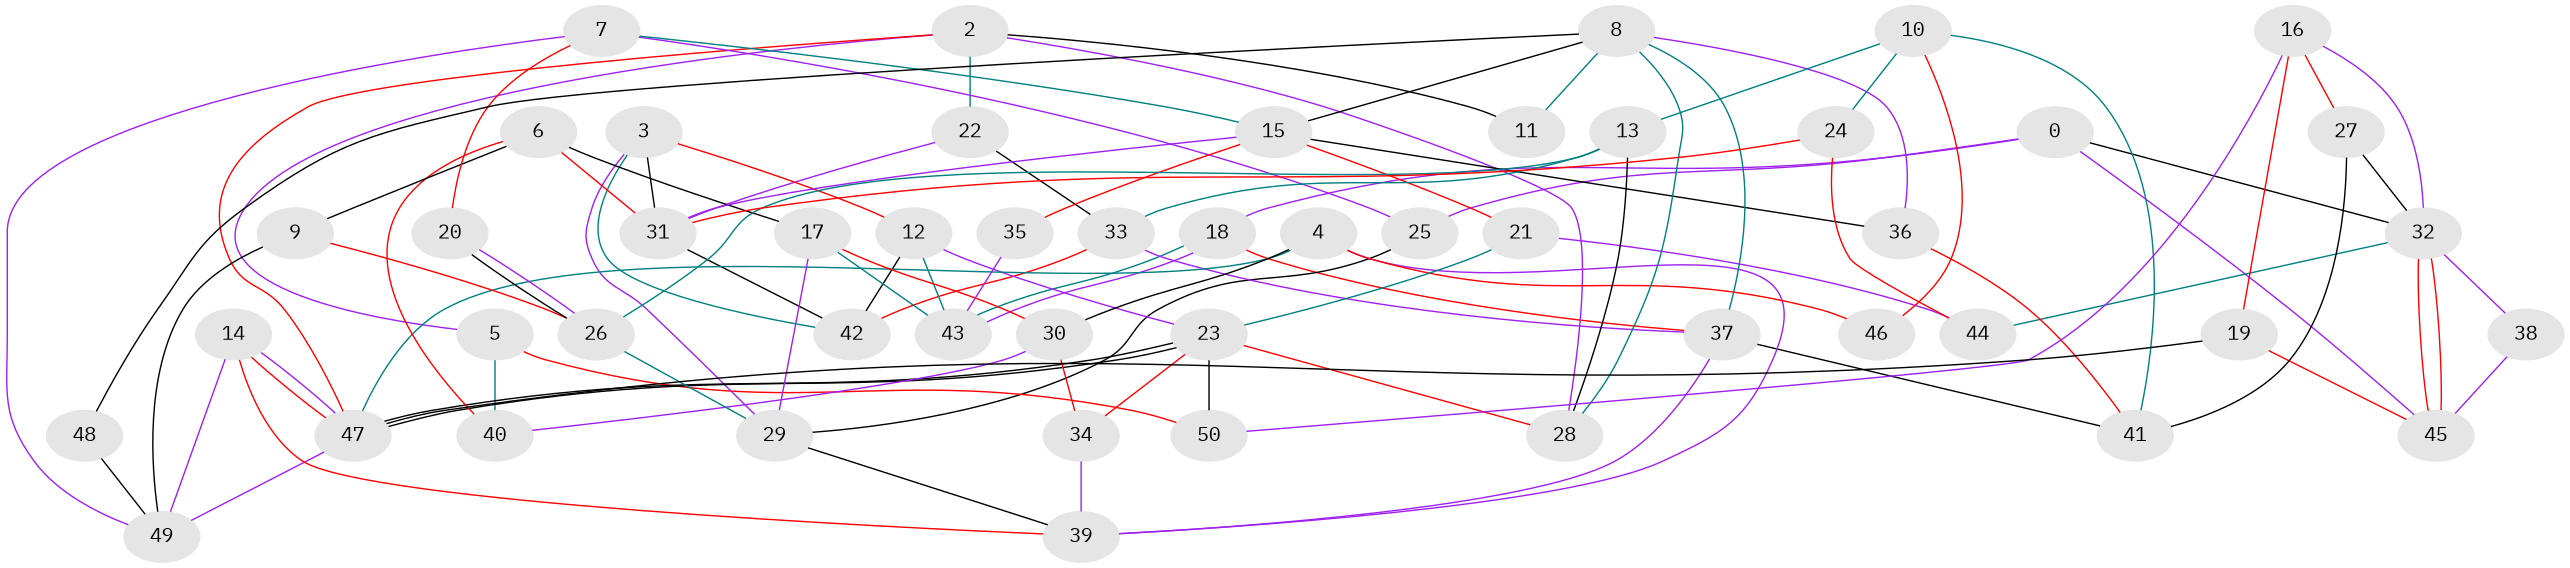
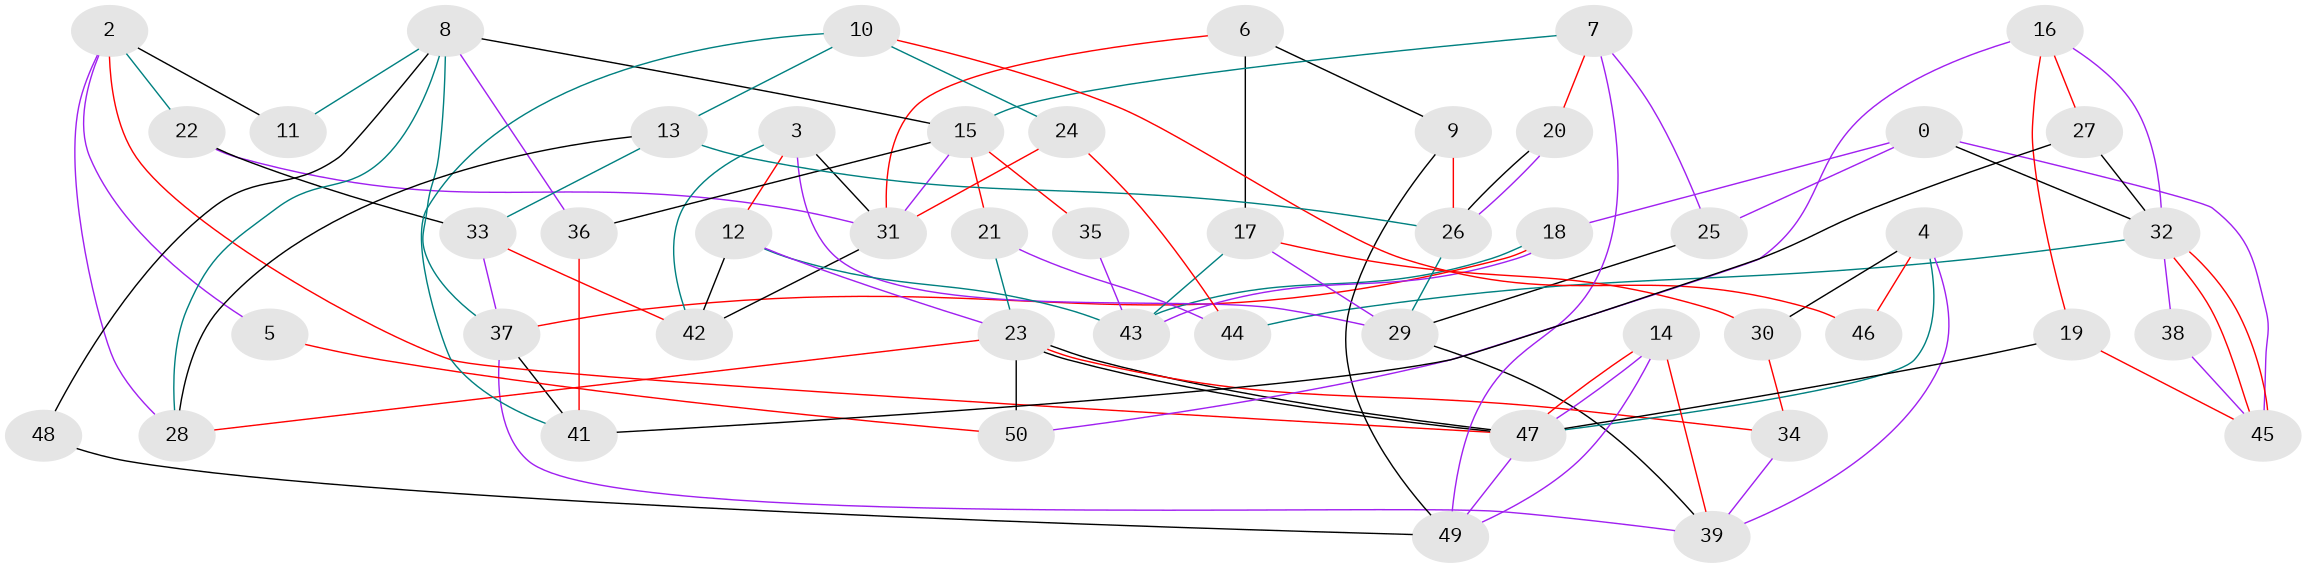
(495, 436) -> none
